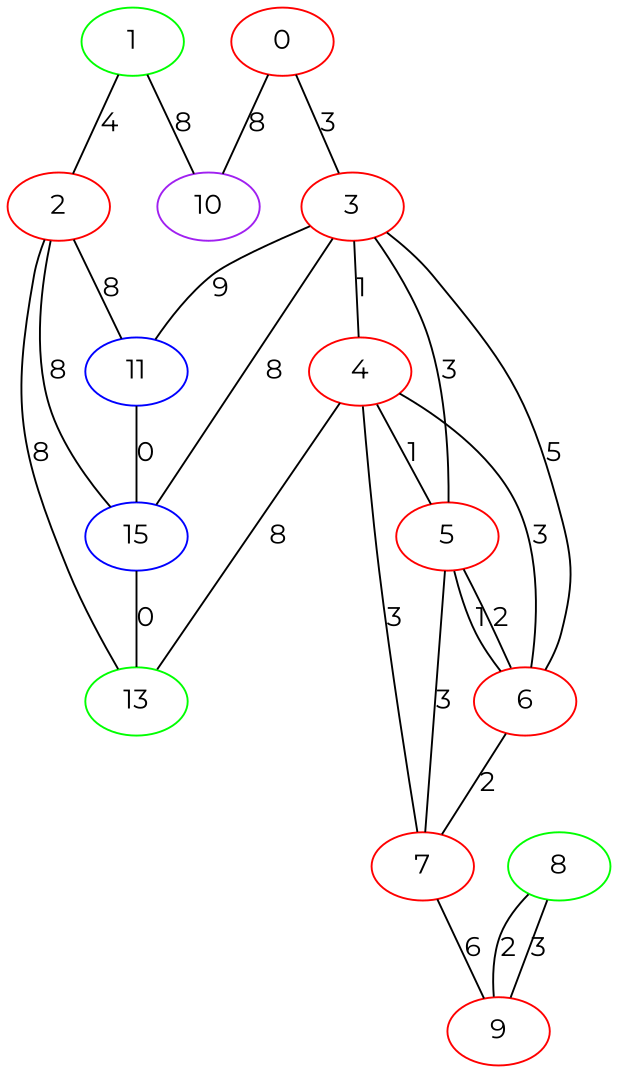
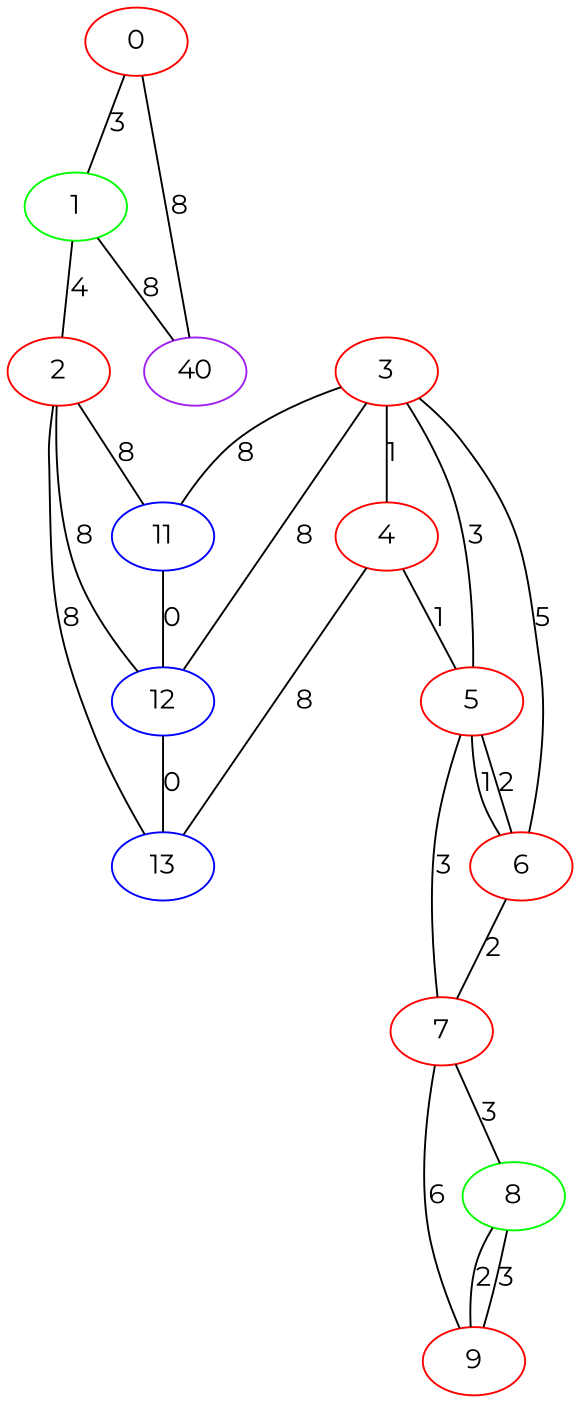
(317, 124) -> (106, 124)
(209, 207) -> (195, 372)
(221, 289) -> (246, 454)
(517, 506) -> none
(136, 537) -> (163, 701)
(386, 620) -> (478, 1114)
(136, 701) -> (163, 866)
